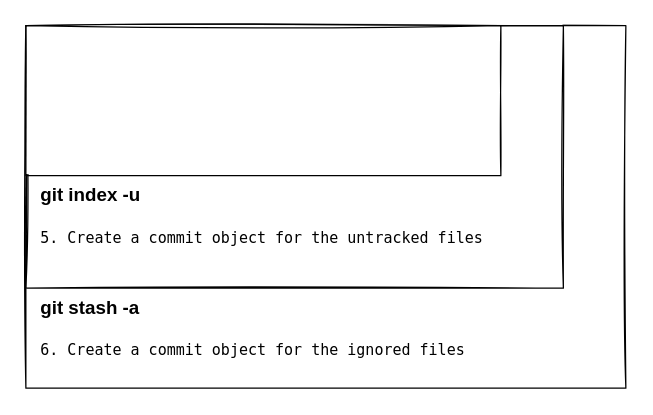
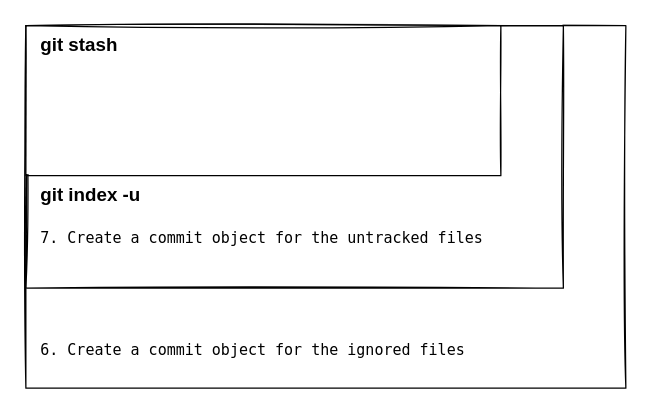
none -> (101, 44)
(223, 238) -> (223, 238)
(94, 307) -> none
